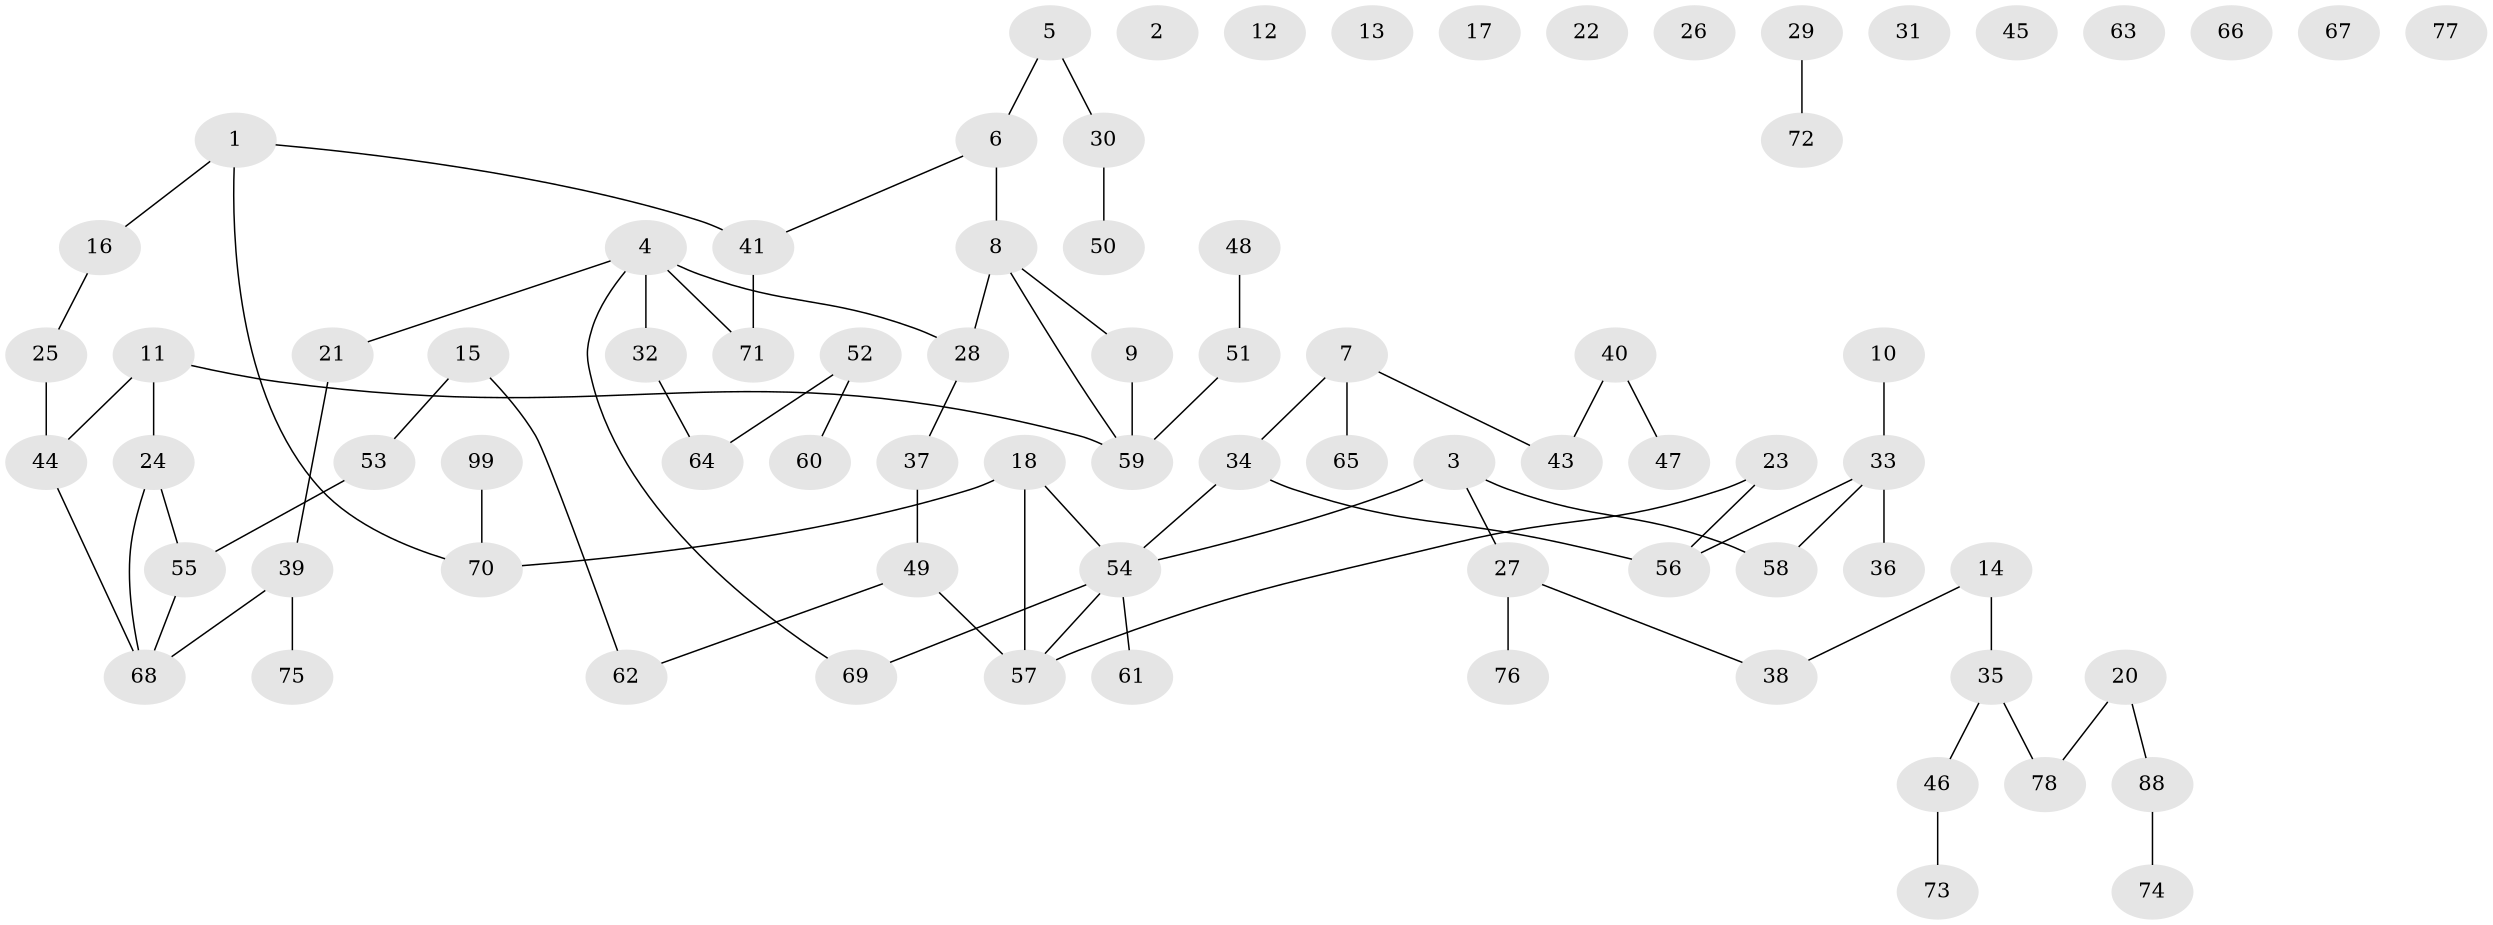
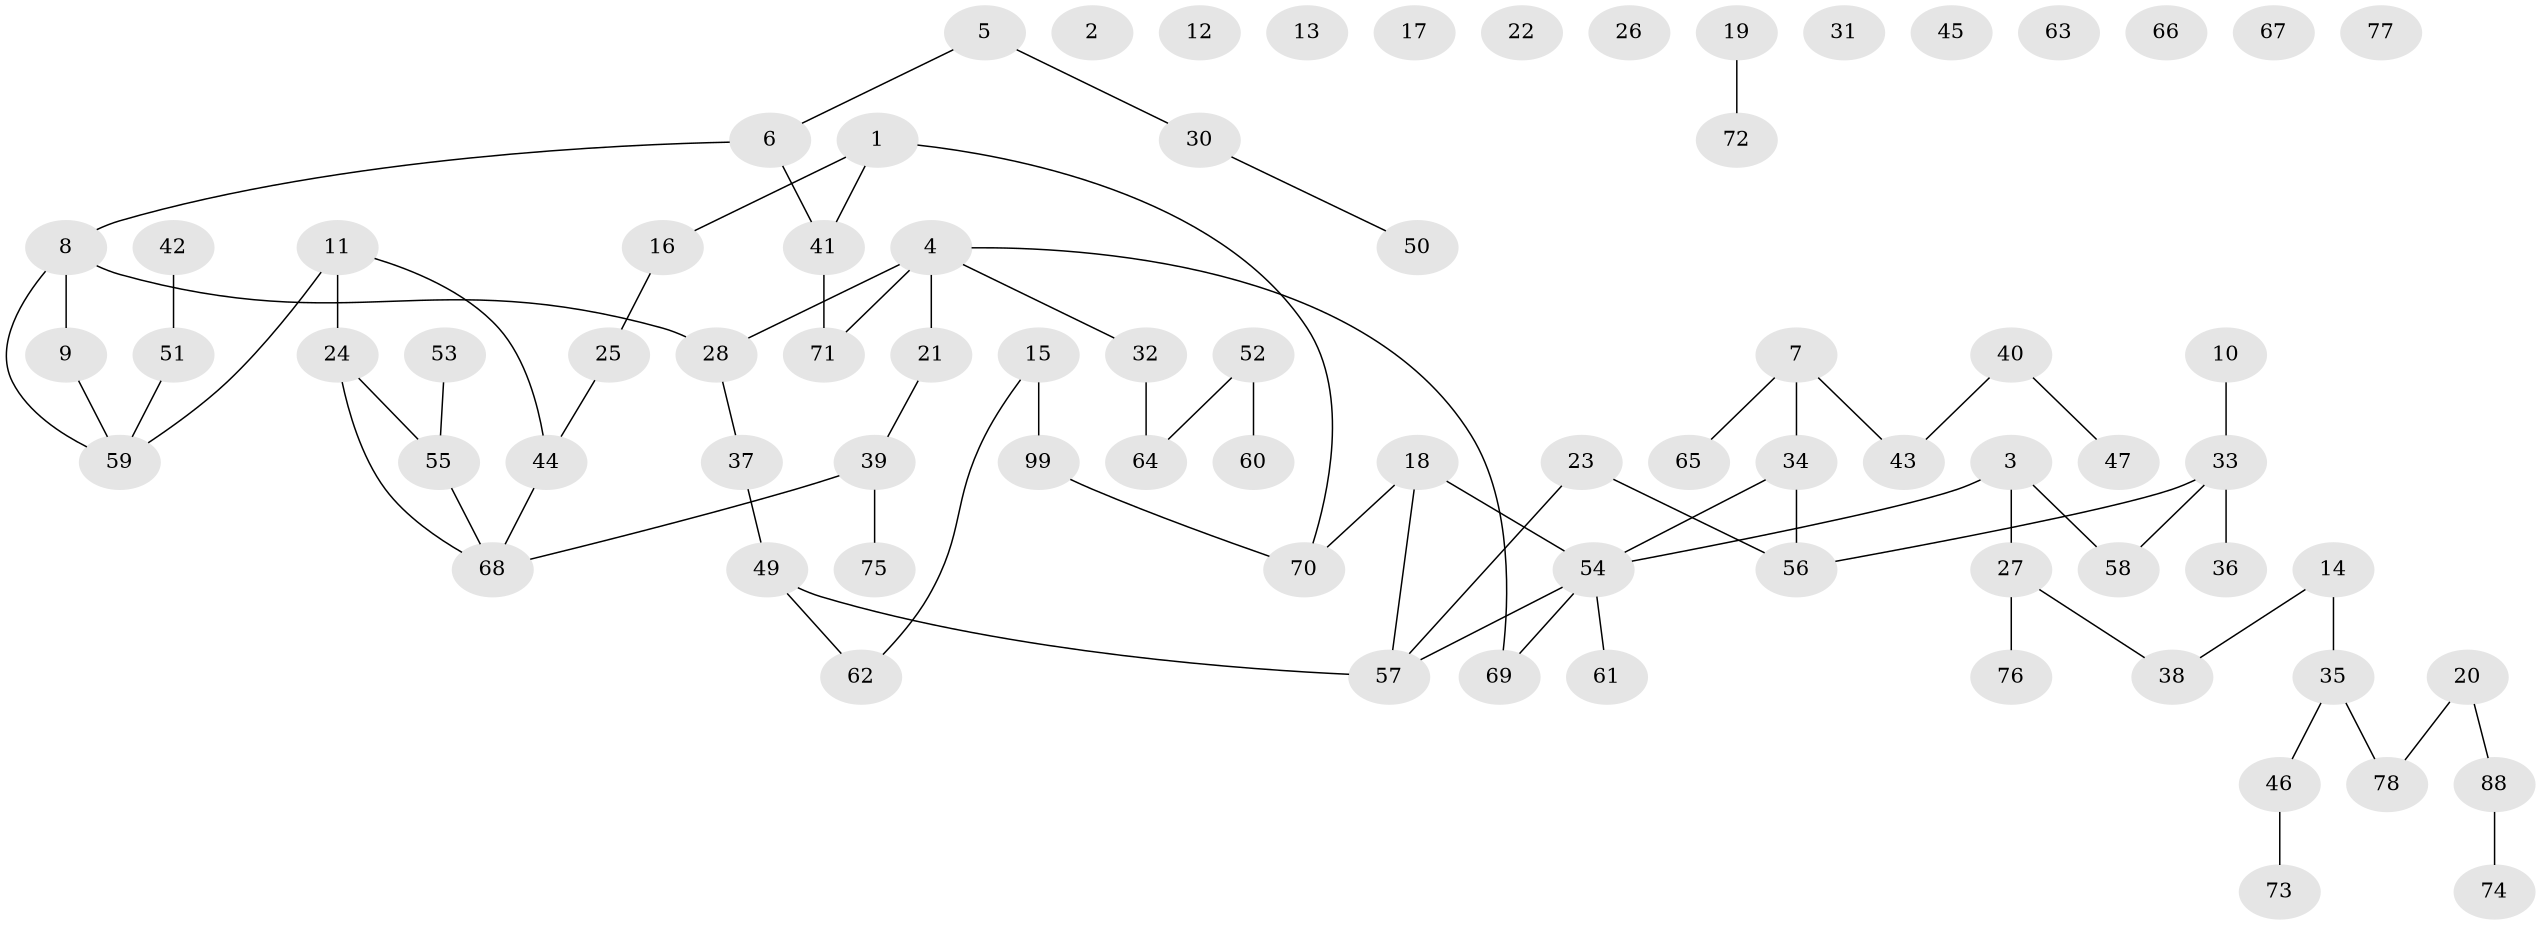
(1802, 33) -> (1737, 33)
(1240, 248) -> (174, 248)
(421, 409) -> (1039, 409)
